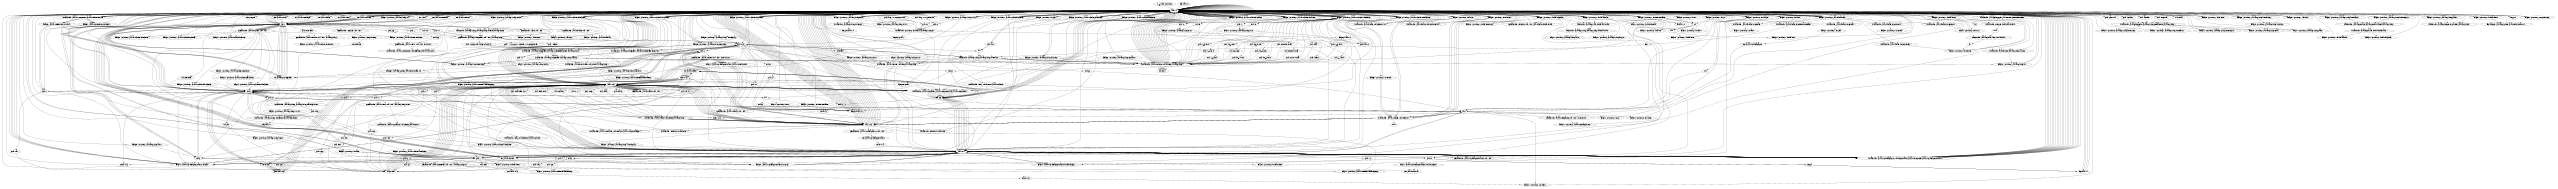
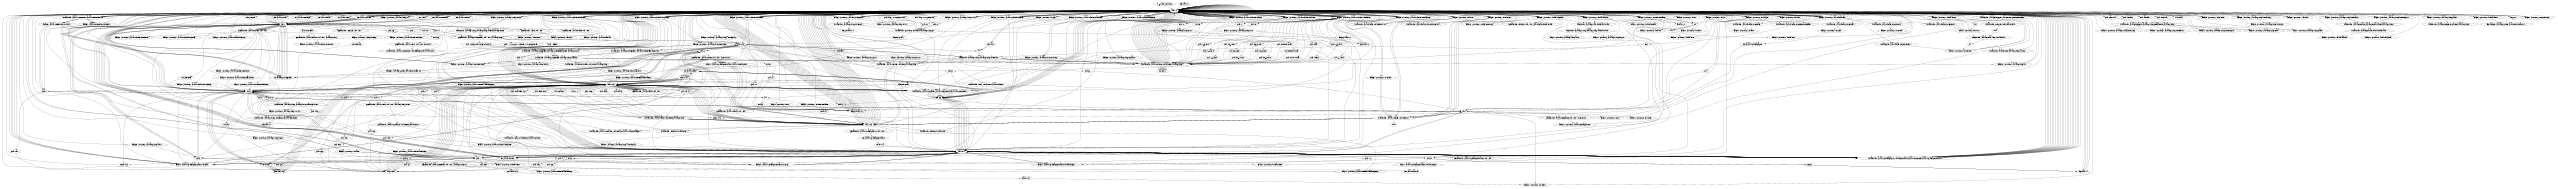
none -> (260, 98)
